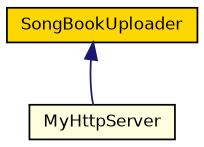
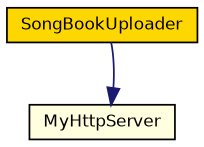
(91, 82) -> (114, 65)
